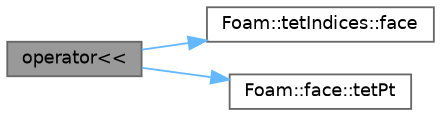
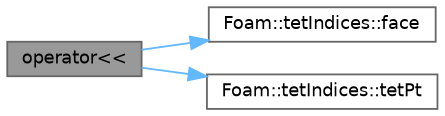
(320, 92) -> (322, 92)
